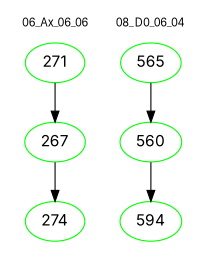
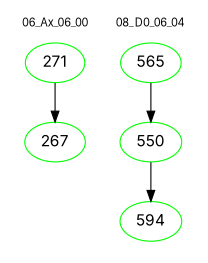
(56, 24) -> (56, 24)
(151, 142) -> (151, 142)
(55, 221) -> none
